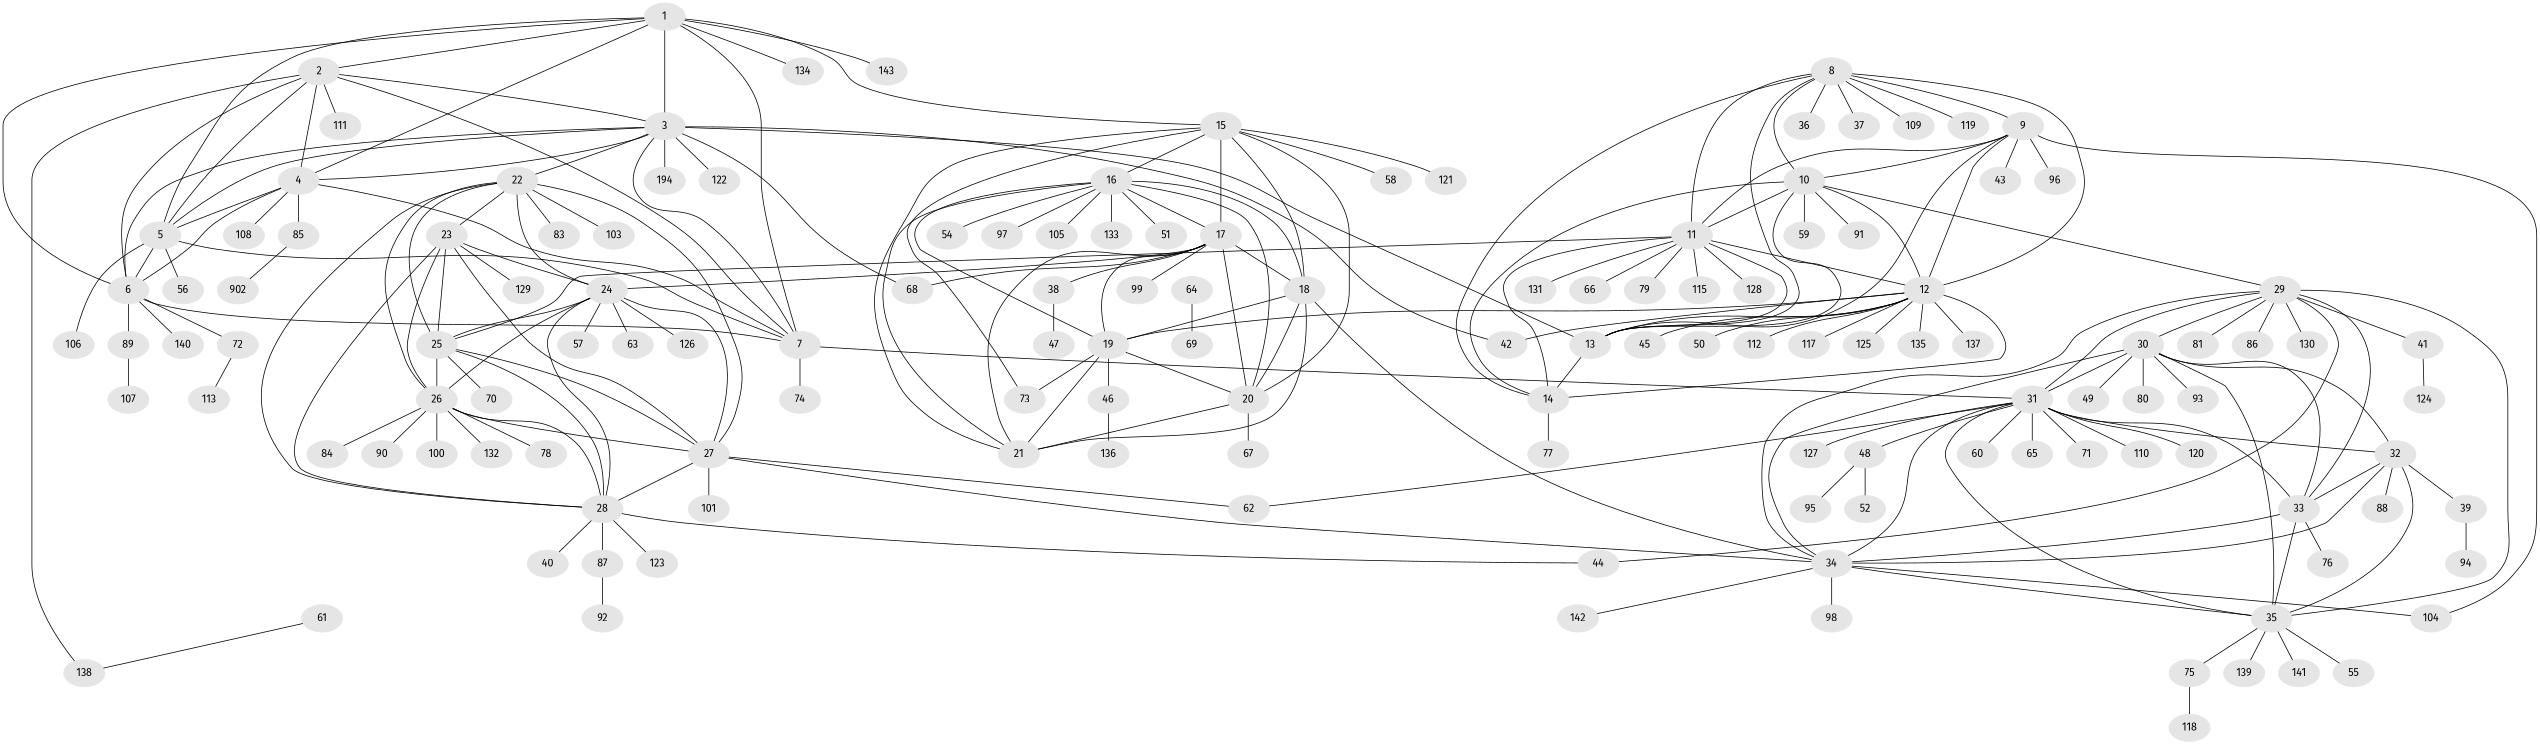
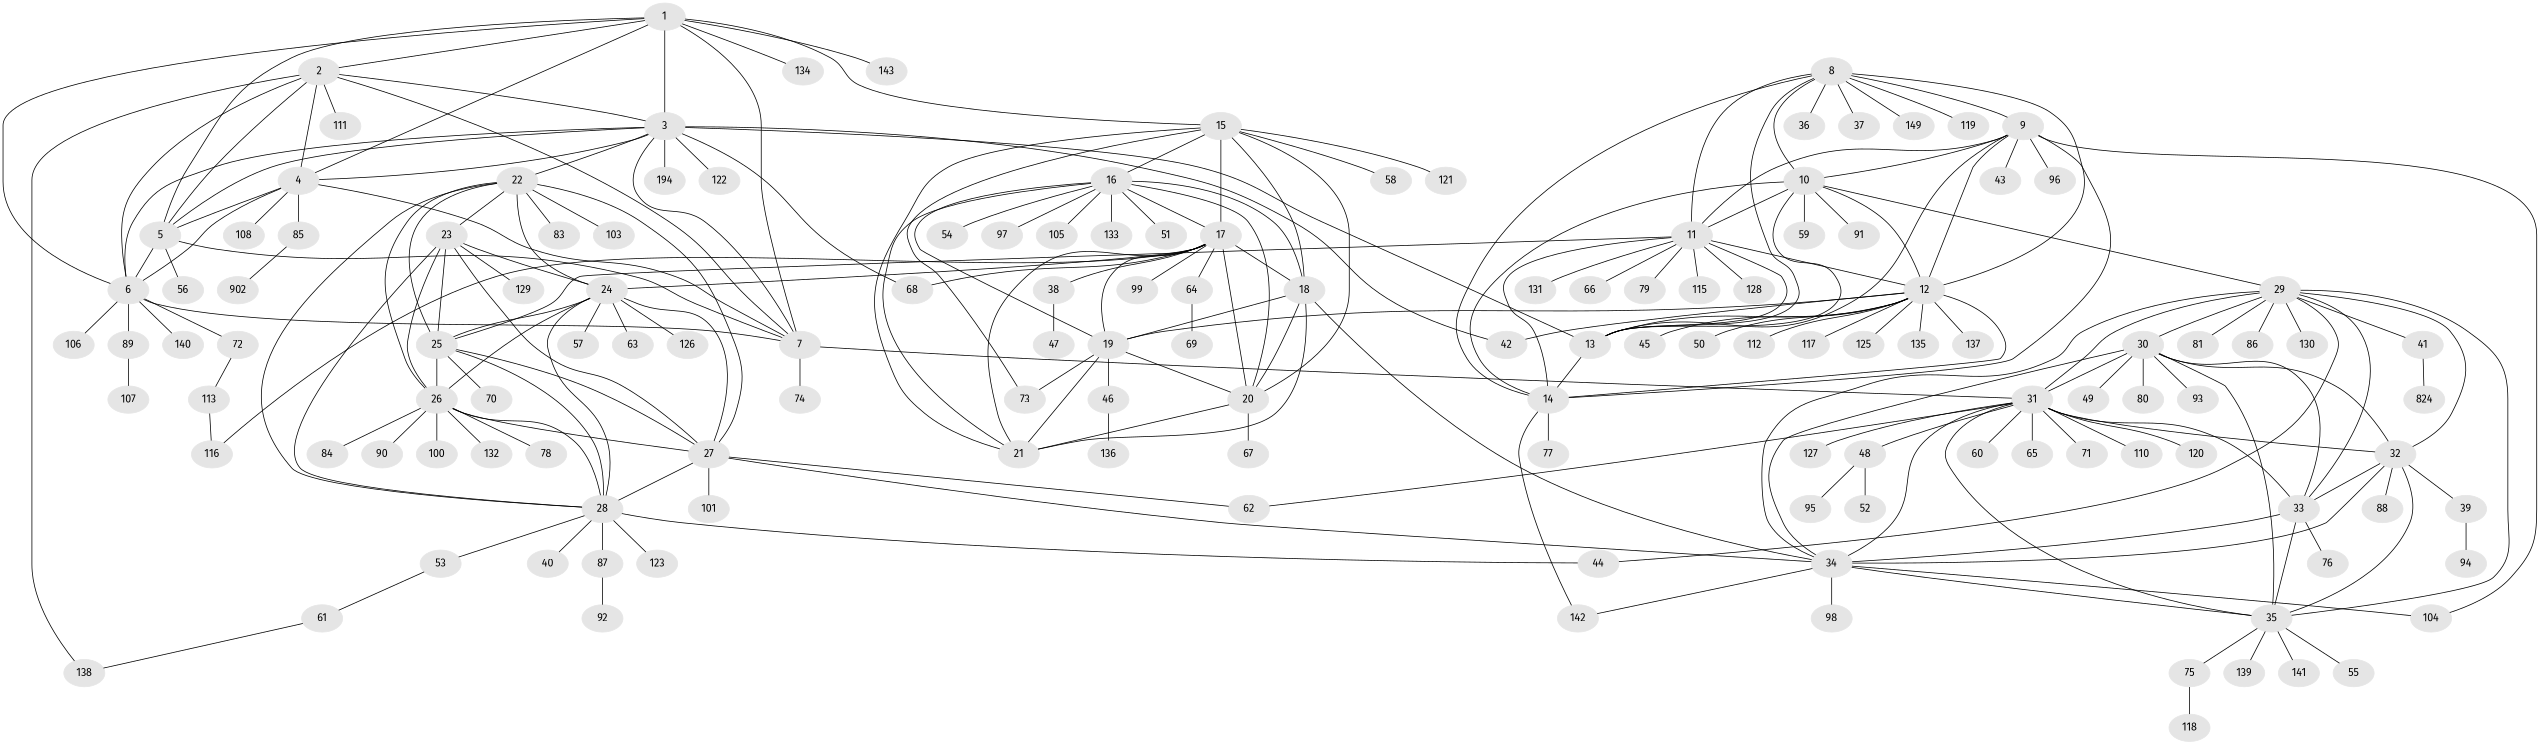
(1914, 126) -> (1914, 126)
none -> (1206, 263)
(103, 275) -> (101, 317)
none -> (2444, 326)
none -> (1882, 376)
(2424, 400) -> (2424, 400)
none -> (212, 454)
none -> (1531, 509)
none -> (441, 564)
